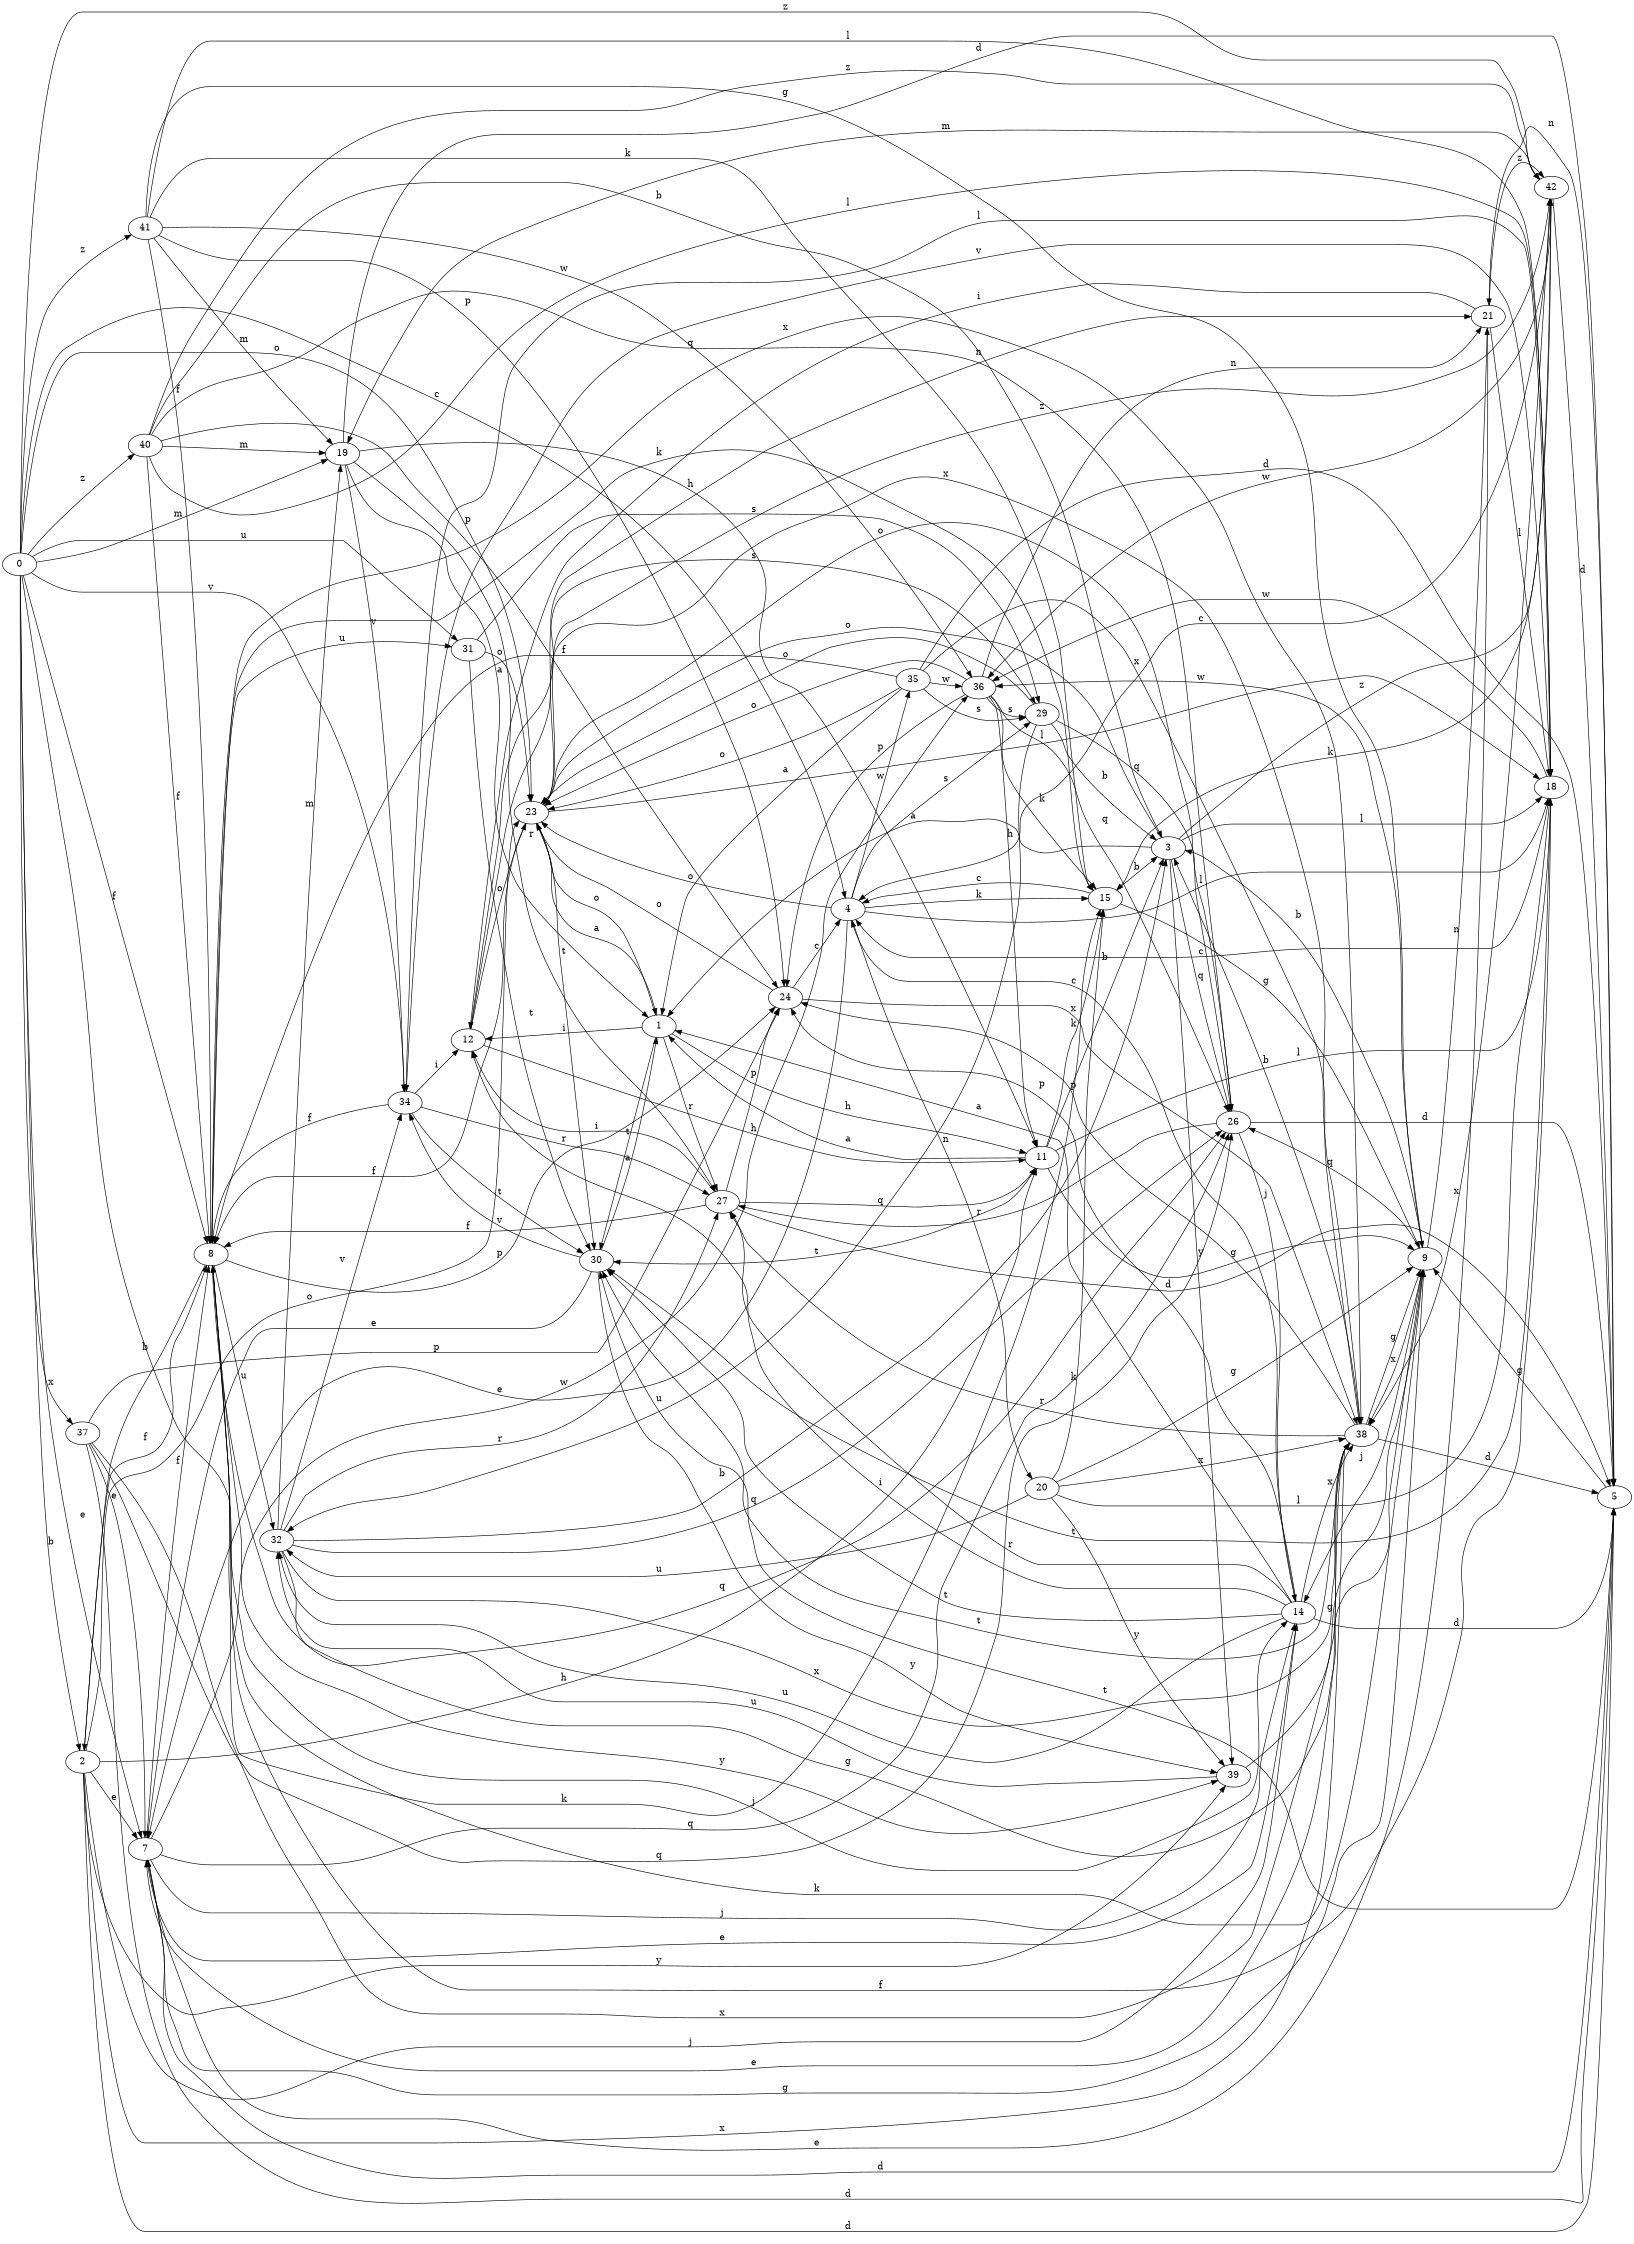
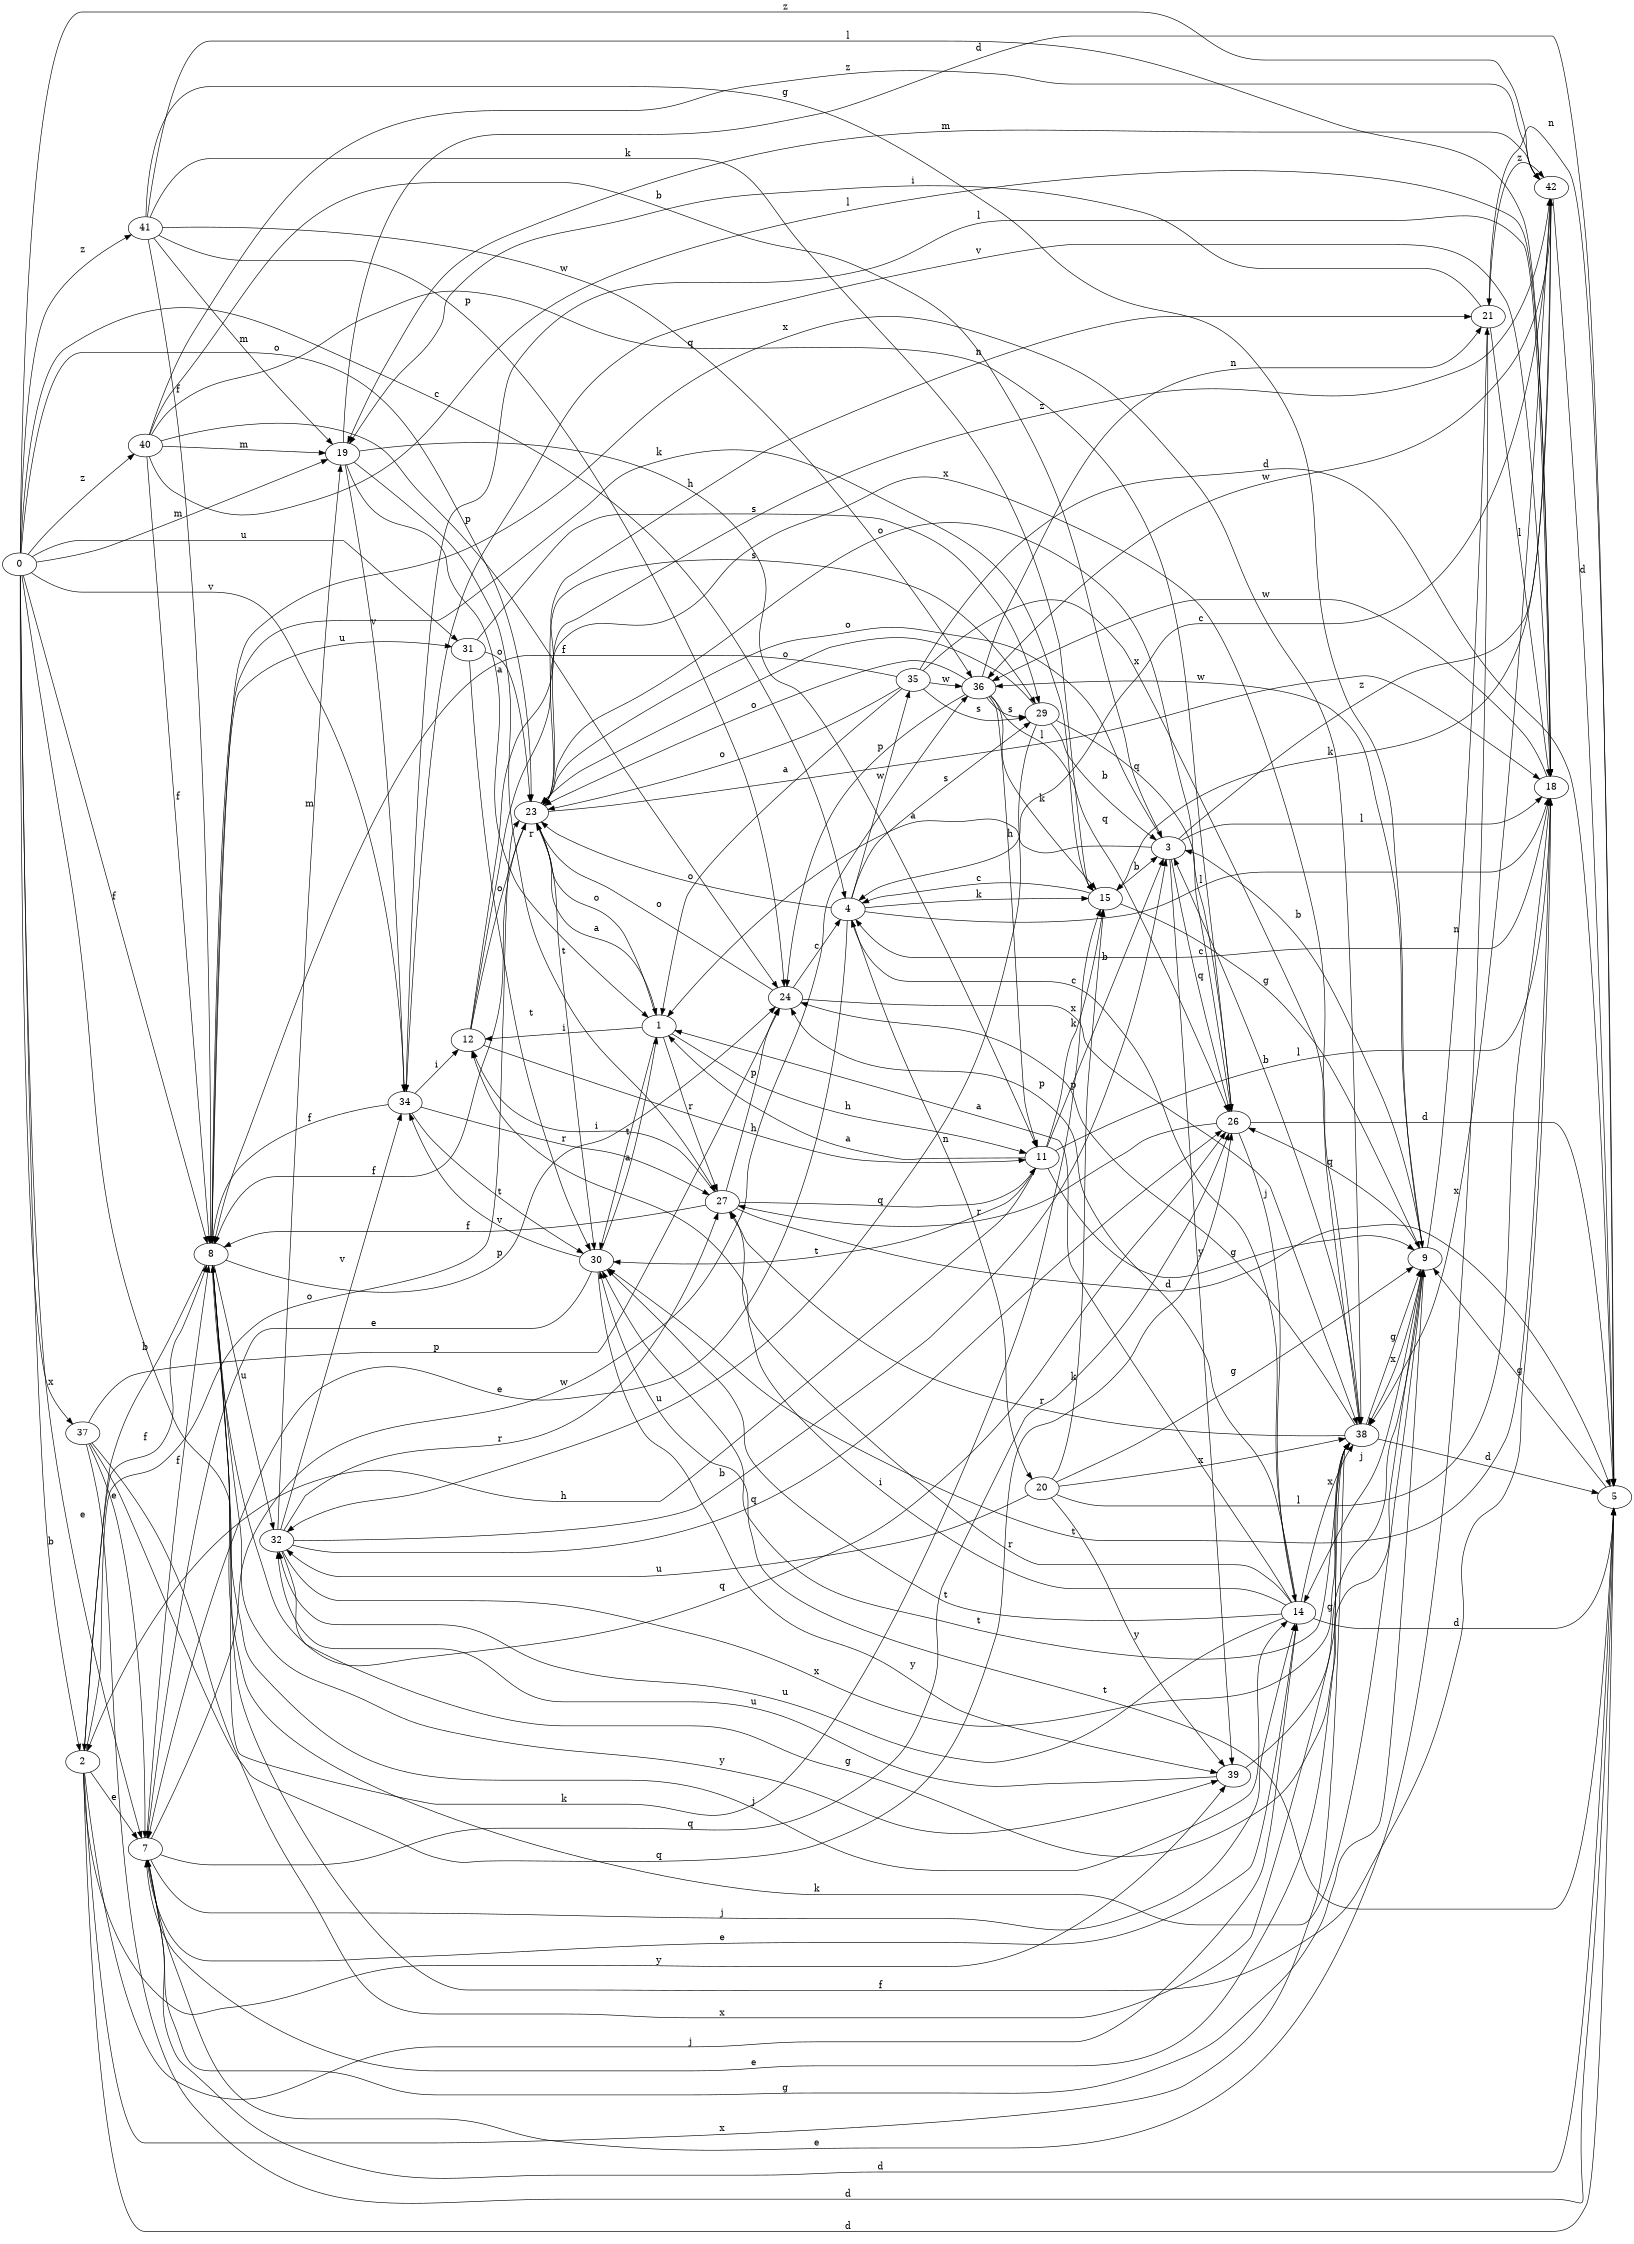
(767, 395) -> (882, 187)
(689, 1640) -> (559, 1501)
